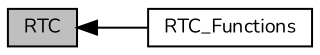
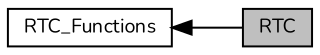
(122, 28) -> (217, 28)
